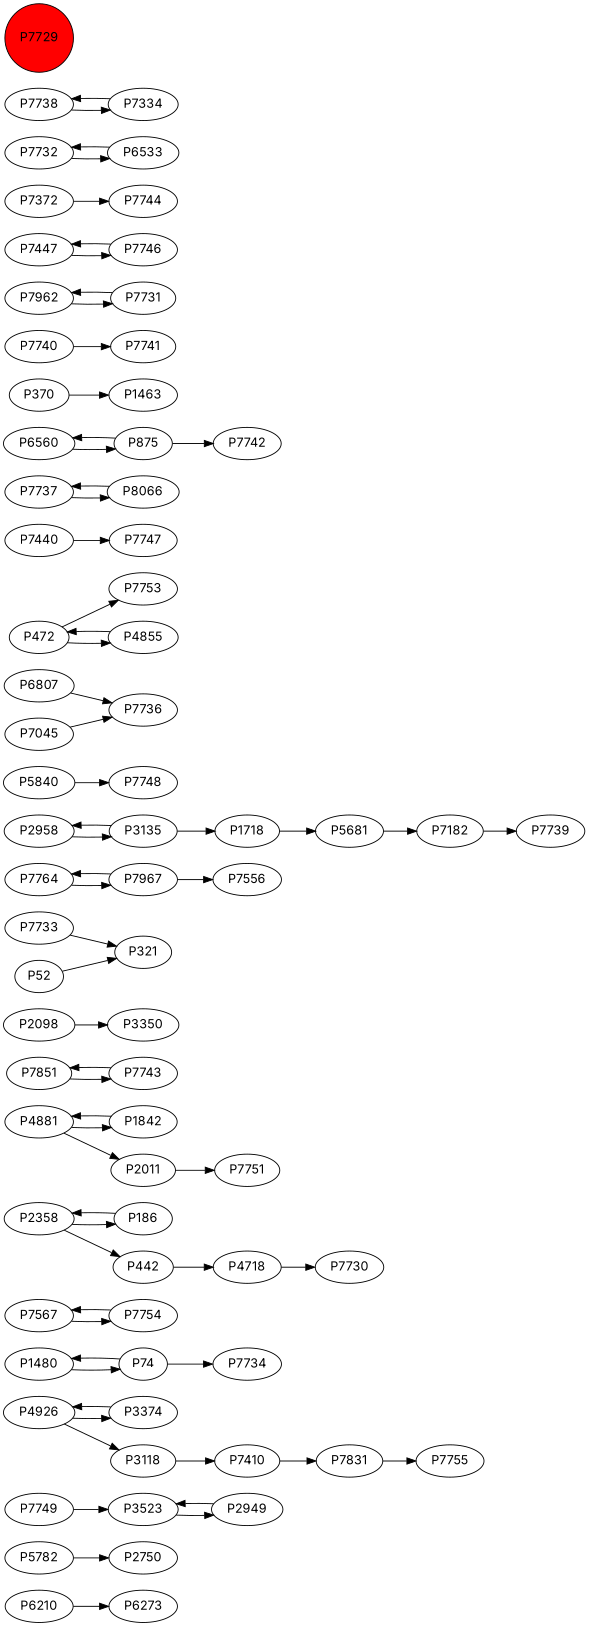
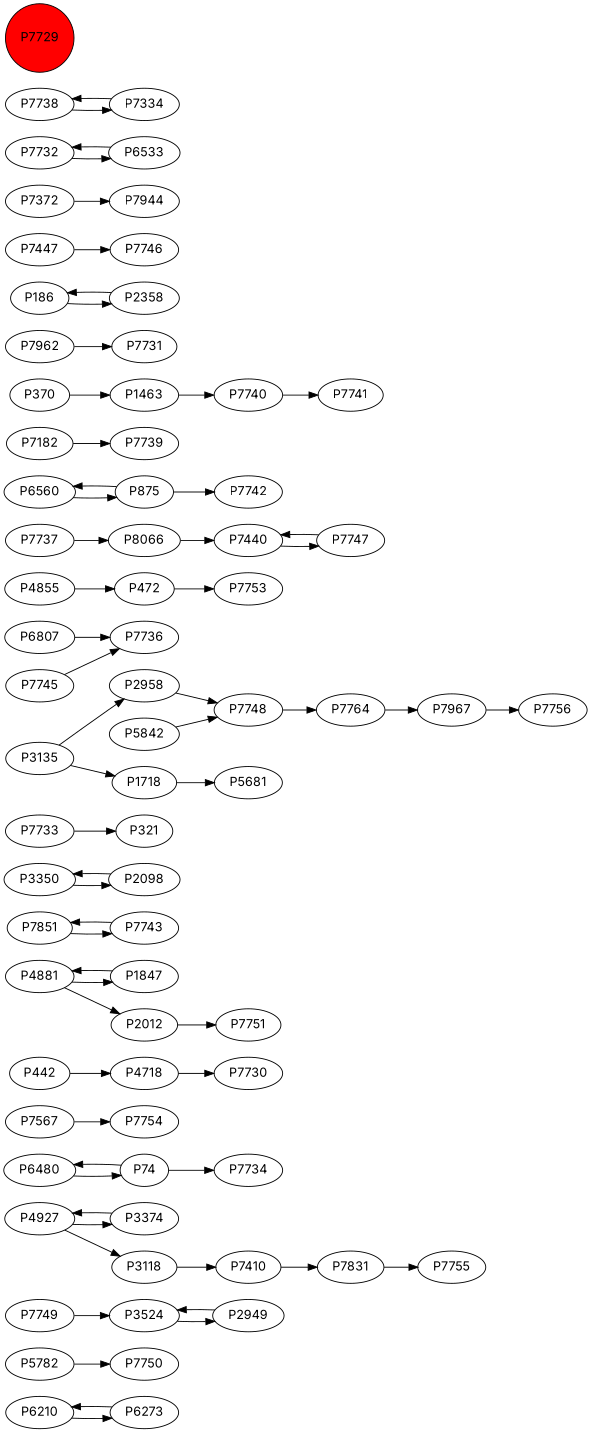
(143, 201) -> (144, 201)
(96, 244) -> none
(97, 292) -> none
none -> (192, 395)
(95, 486) -> (193, 540)
none -> (304, 534)
(84, 643) -> none
(39, 734) -> (40, 686)
(39, 783) -> (144, 734)
(395, 831) -> none
(87, 837) -> (192, 697)
(96, 874) -> (295, 710)
(247, 880) -> (553, 710)
none -> (87, 886)
(39, 976) -> none
(143, 1122) -> (144, 976)
(143, 1170) -> (144, 1025)
(88, 1241) -> none
(96, 1310) -> none
(39, 1364) -> (40, 1170)
none -> (96, 1406)
(39, 1412) -> (40, 1219)
(143, 1509) -> (144, 1316)
(143, 1558) -> (144, 1364)
